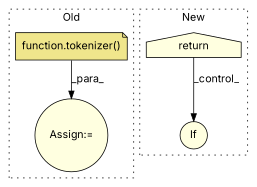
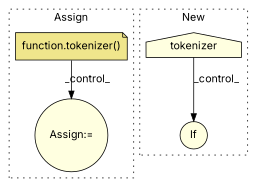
(71, 18) -> (71, 18)
(194, 46) -> (194, 46)
(88, 79) -> (88, 79)
